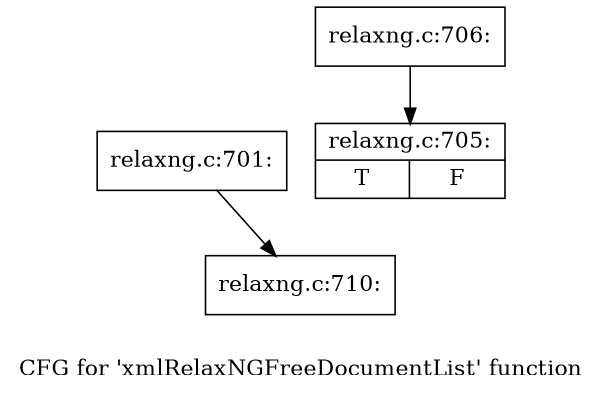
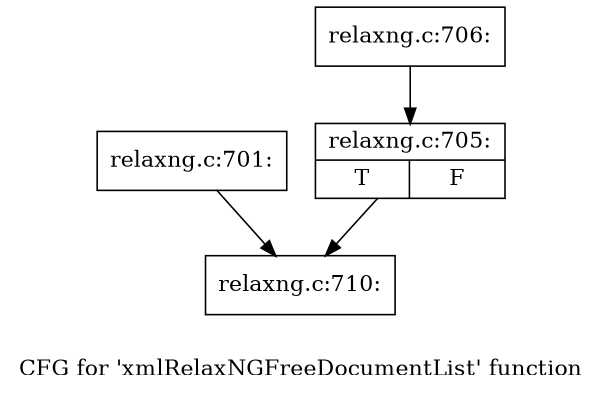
none -> (357, 221)
